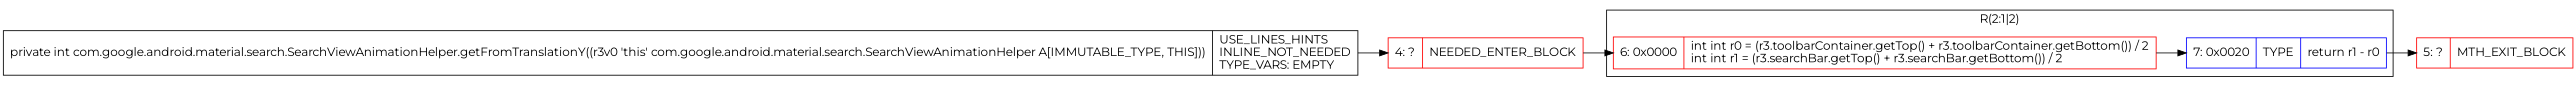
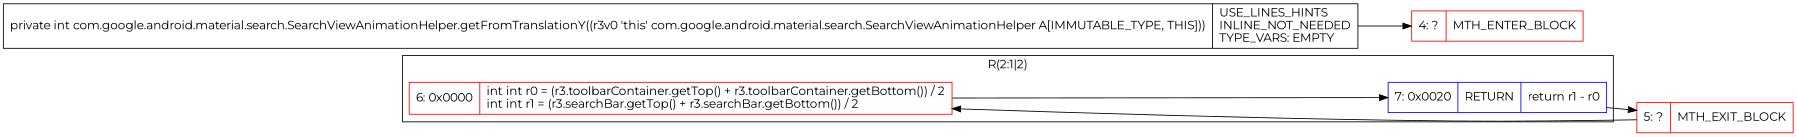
(1503, 53) -> (1515, 26)
(1594, 53) -> (1214, 117)
(2278, 53) -> (1489, 97)
